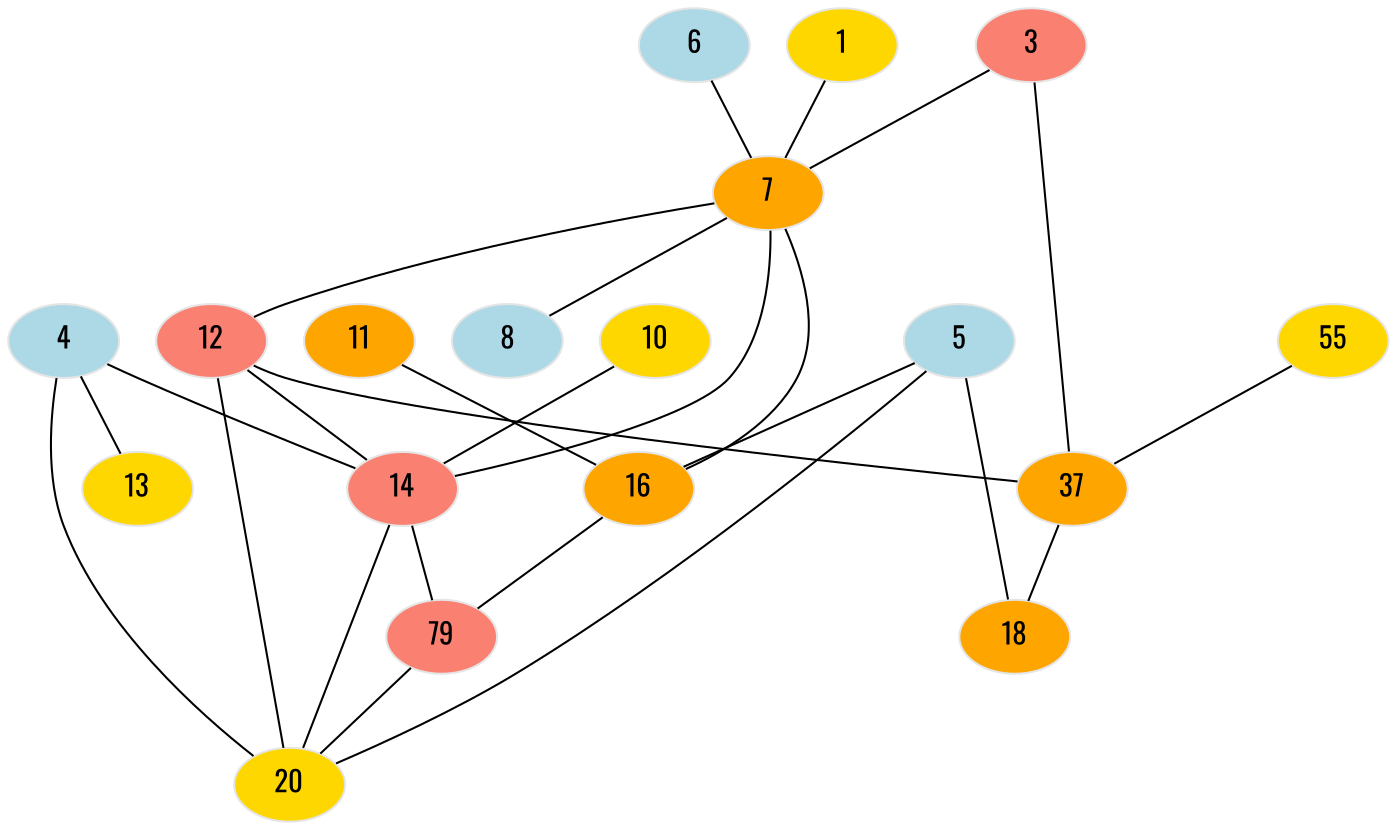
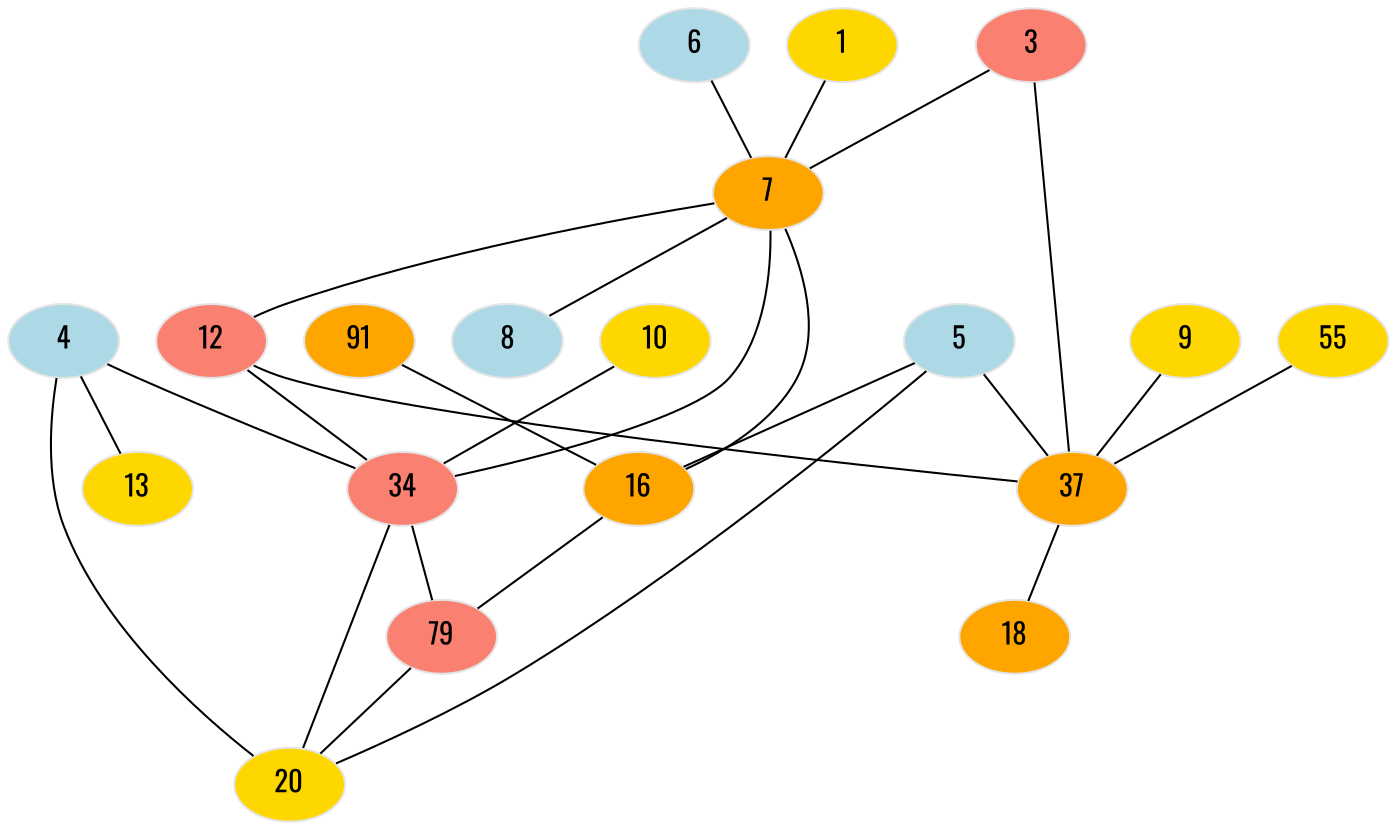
(359, 341) -> (359, 341)
none -> (1185, 341)
(403, 489) -> (403, 489)
(988, 494) -> (1016, 415)
(251, 563) -> none
